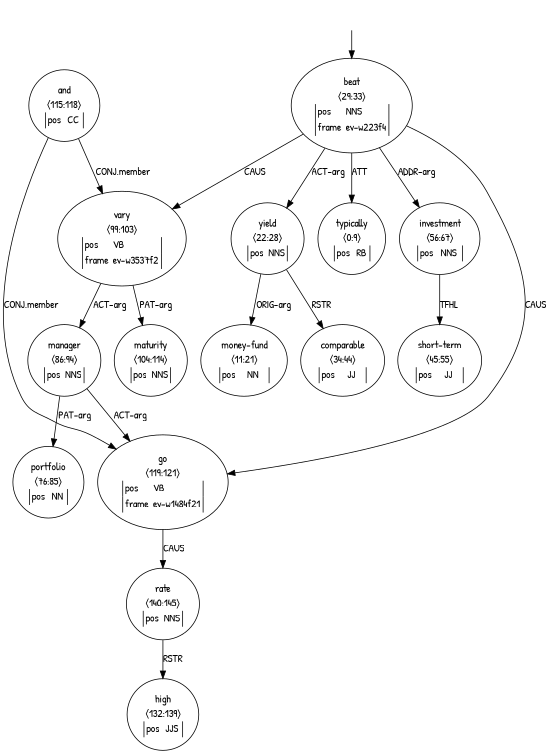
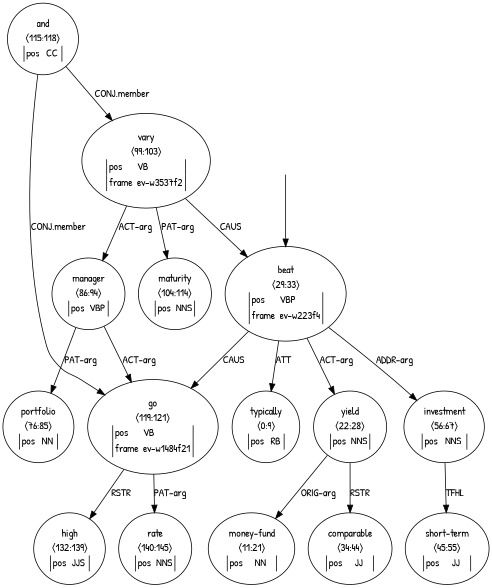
(354, 112) -> (288, 300)
(241, 170) -> (214, 225)
(73, 375) -> (98, 308)
(174, 549) -> (170, 493)
(163, 656) -> (109, 491)
